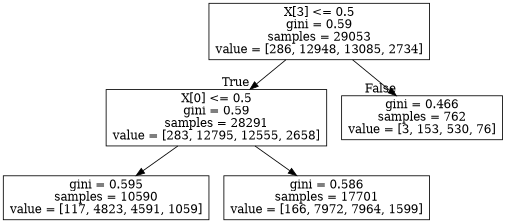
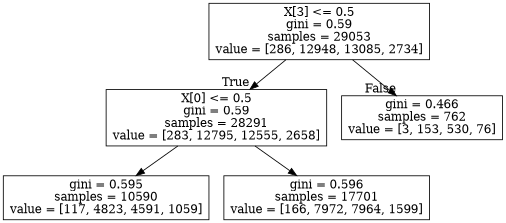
(327, 198) -> (327, 198)
